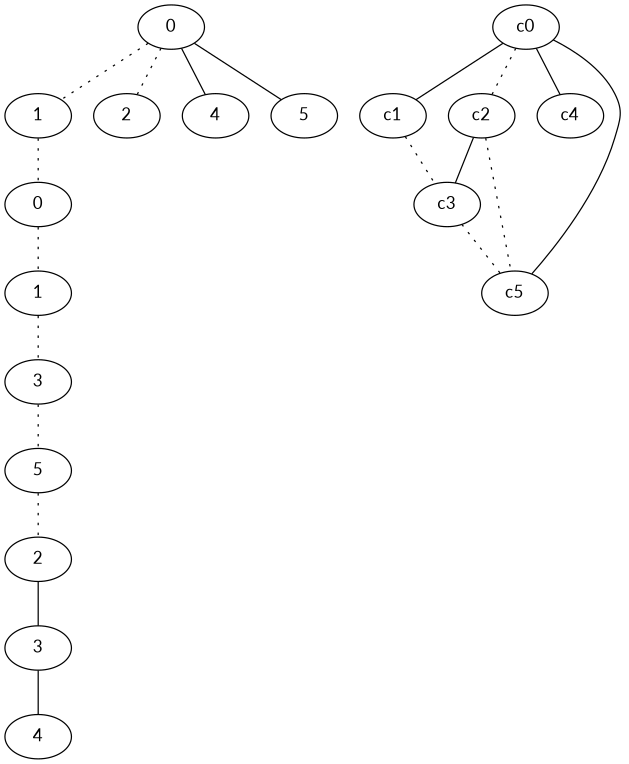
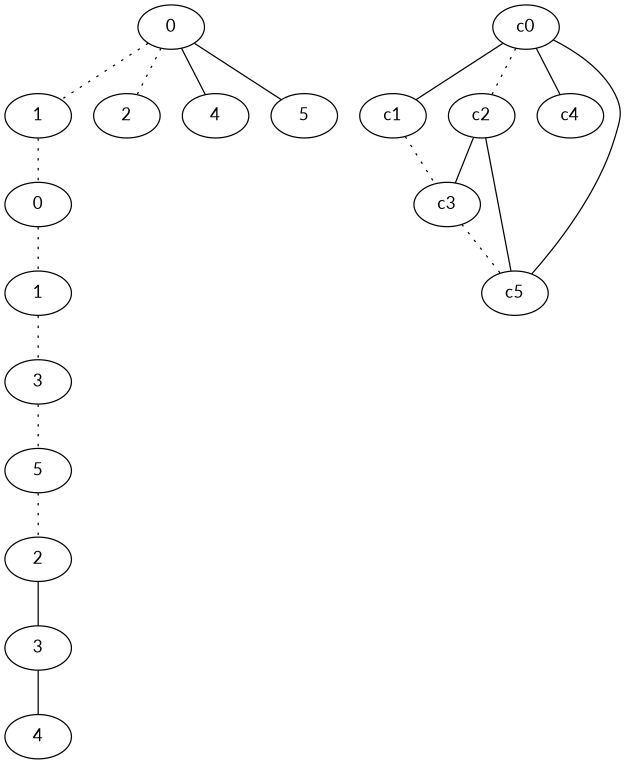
(498, 204) -> (498, 204)
